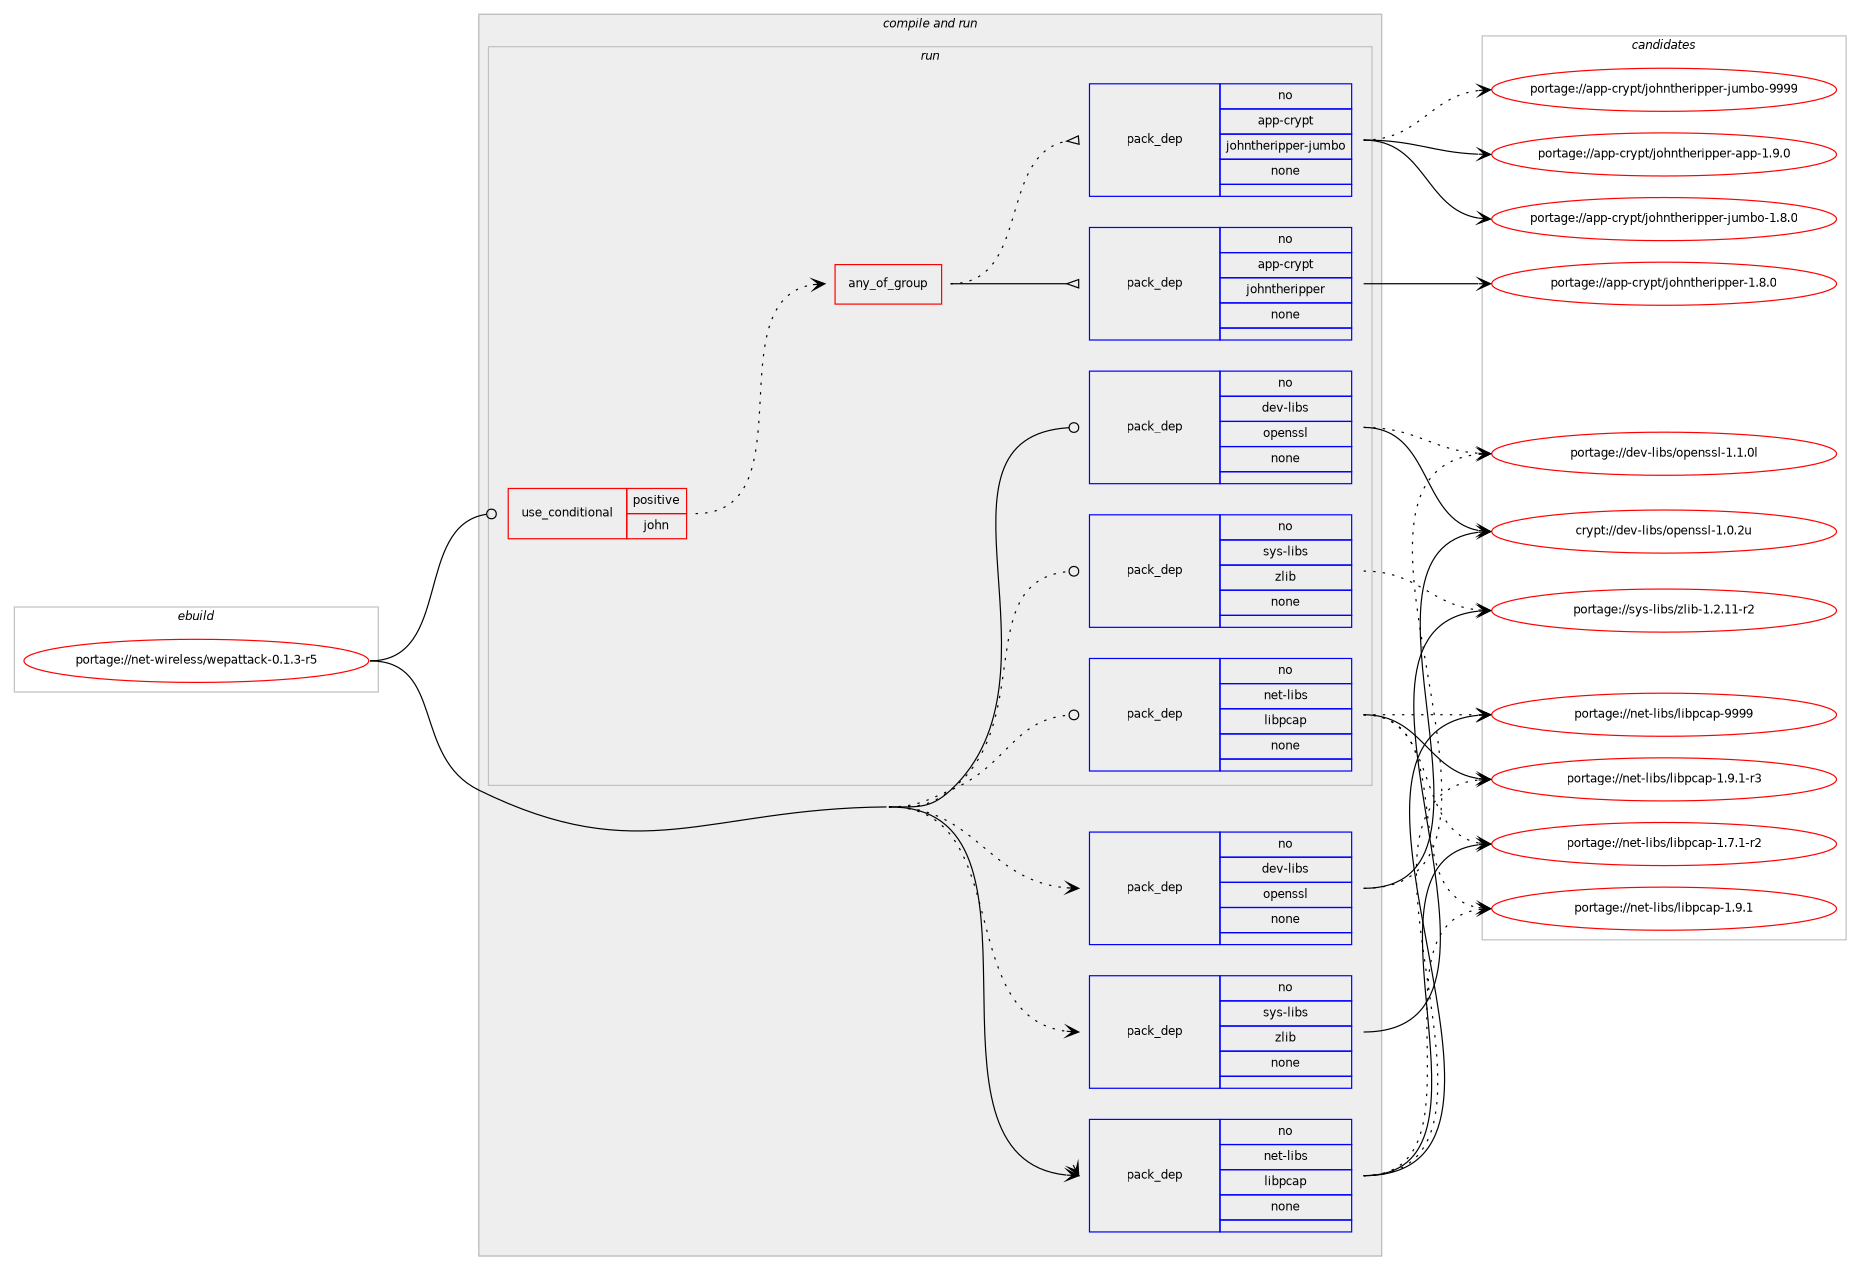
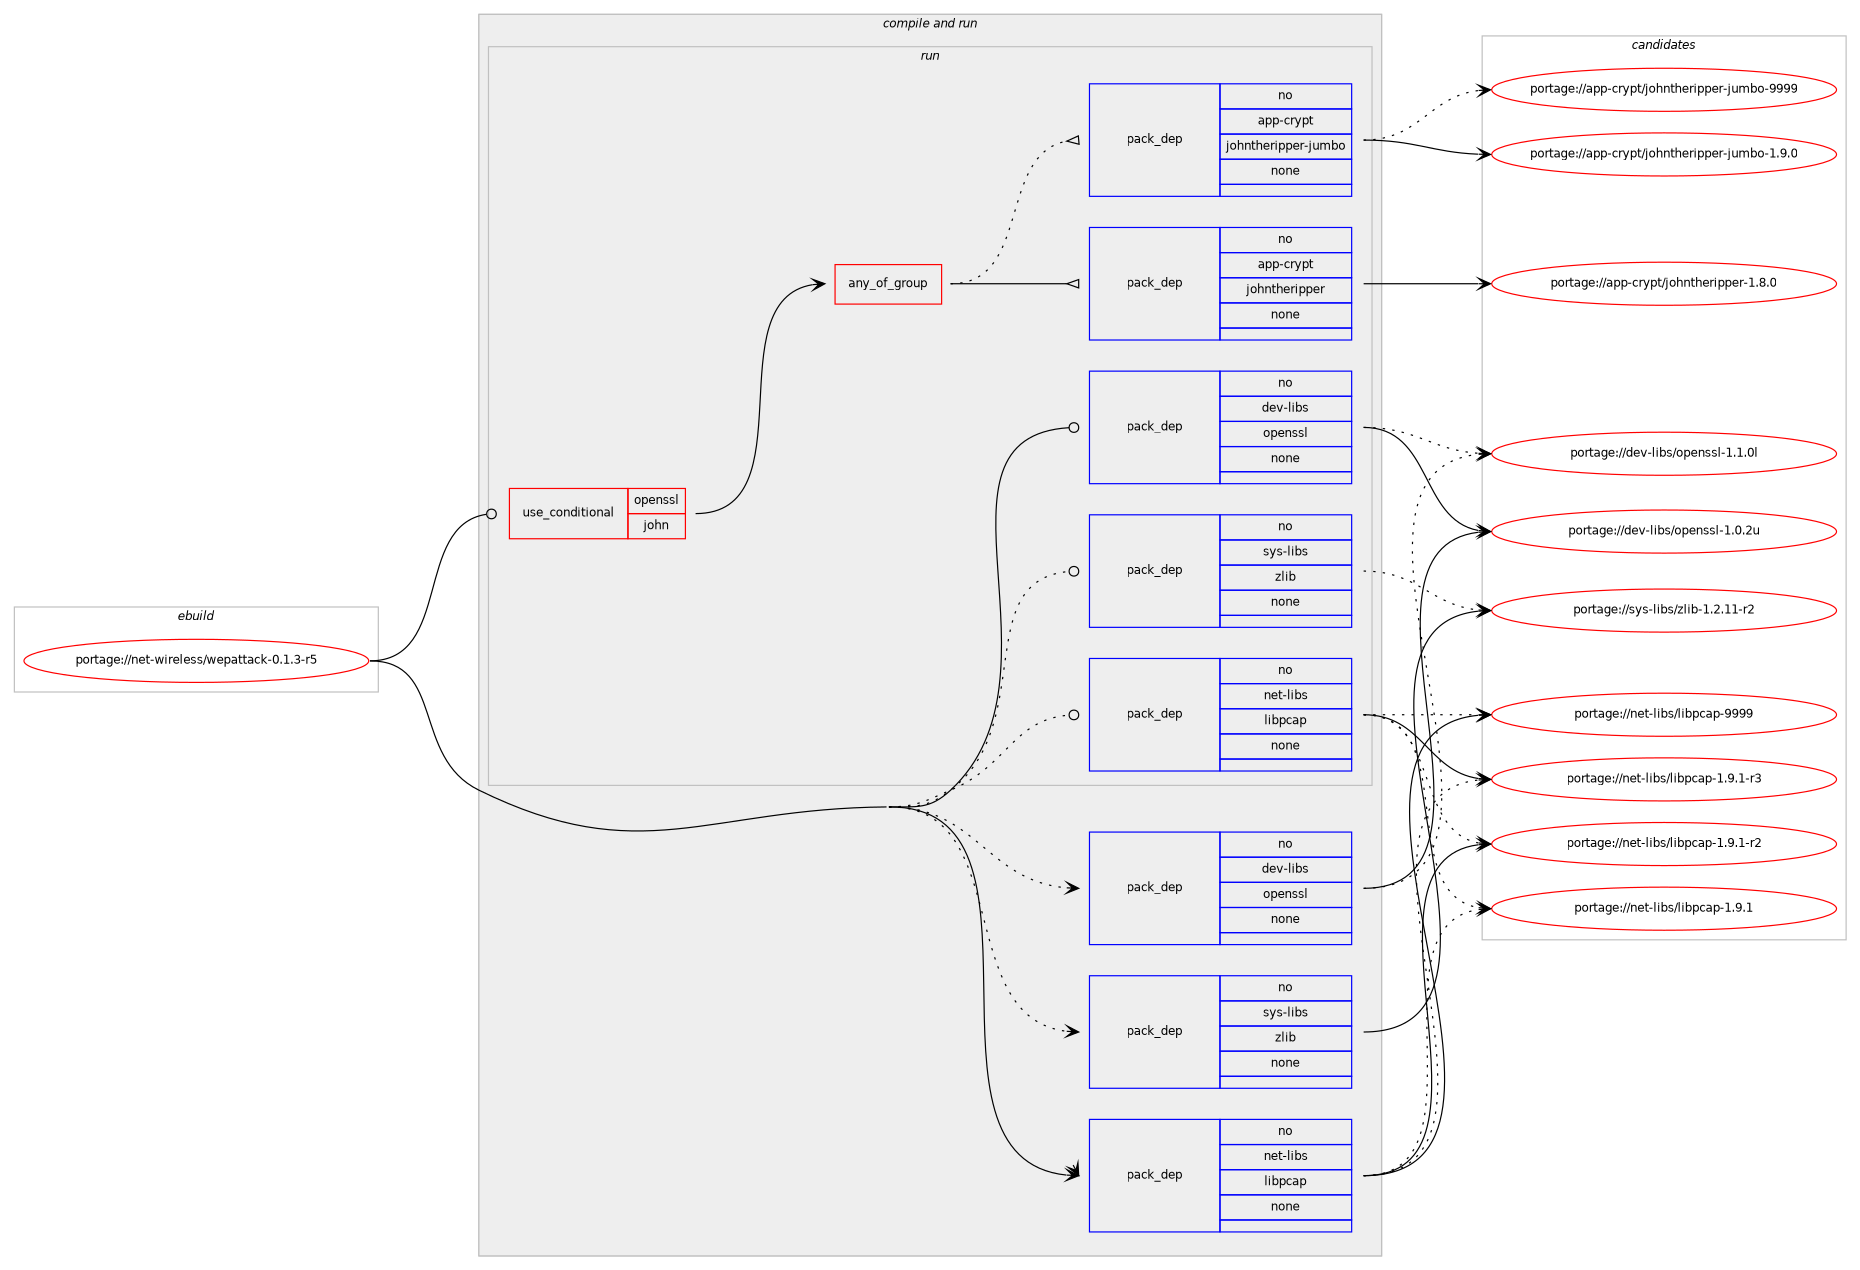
(1664, 154) -> (1664, 154)
(1664, 219) -> none
(760, 405) -> (760, 405)
(657, 500) -> (657, 500)
(1664, 532) -> (1664, 532)
(1664, 844) -> (1664, 844)
